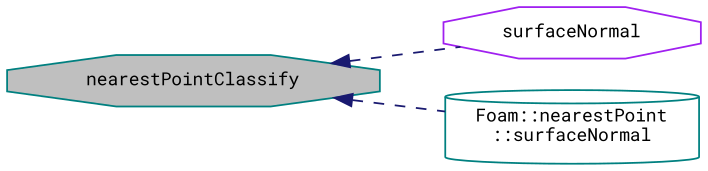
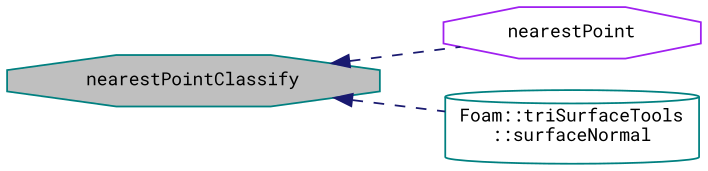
(572, 33) -> (572, 33)
(572, 127) -> (572, 127)
